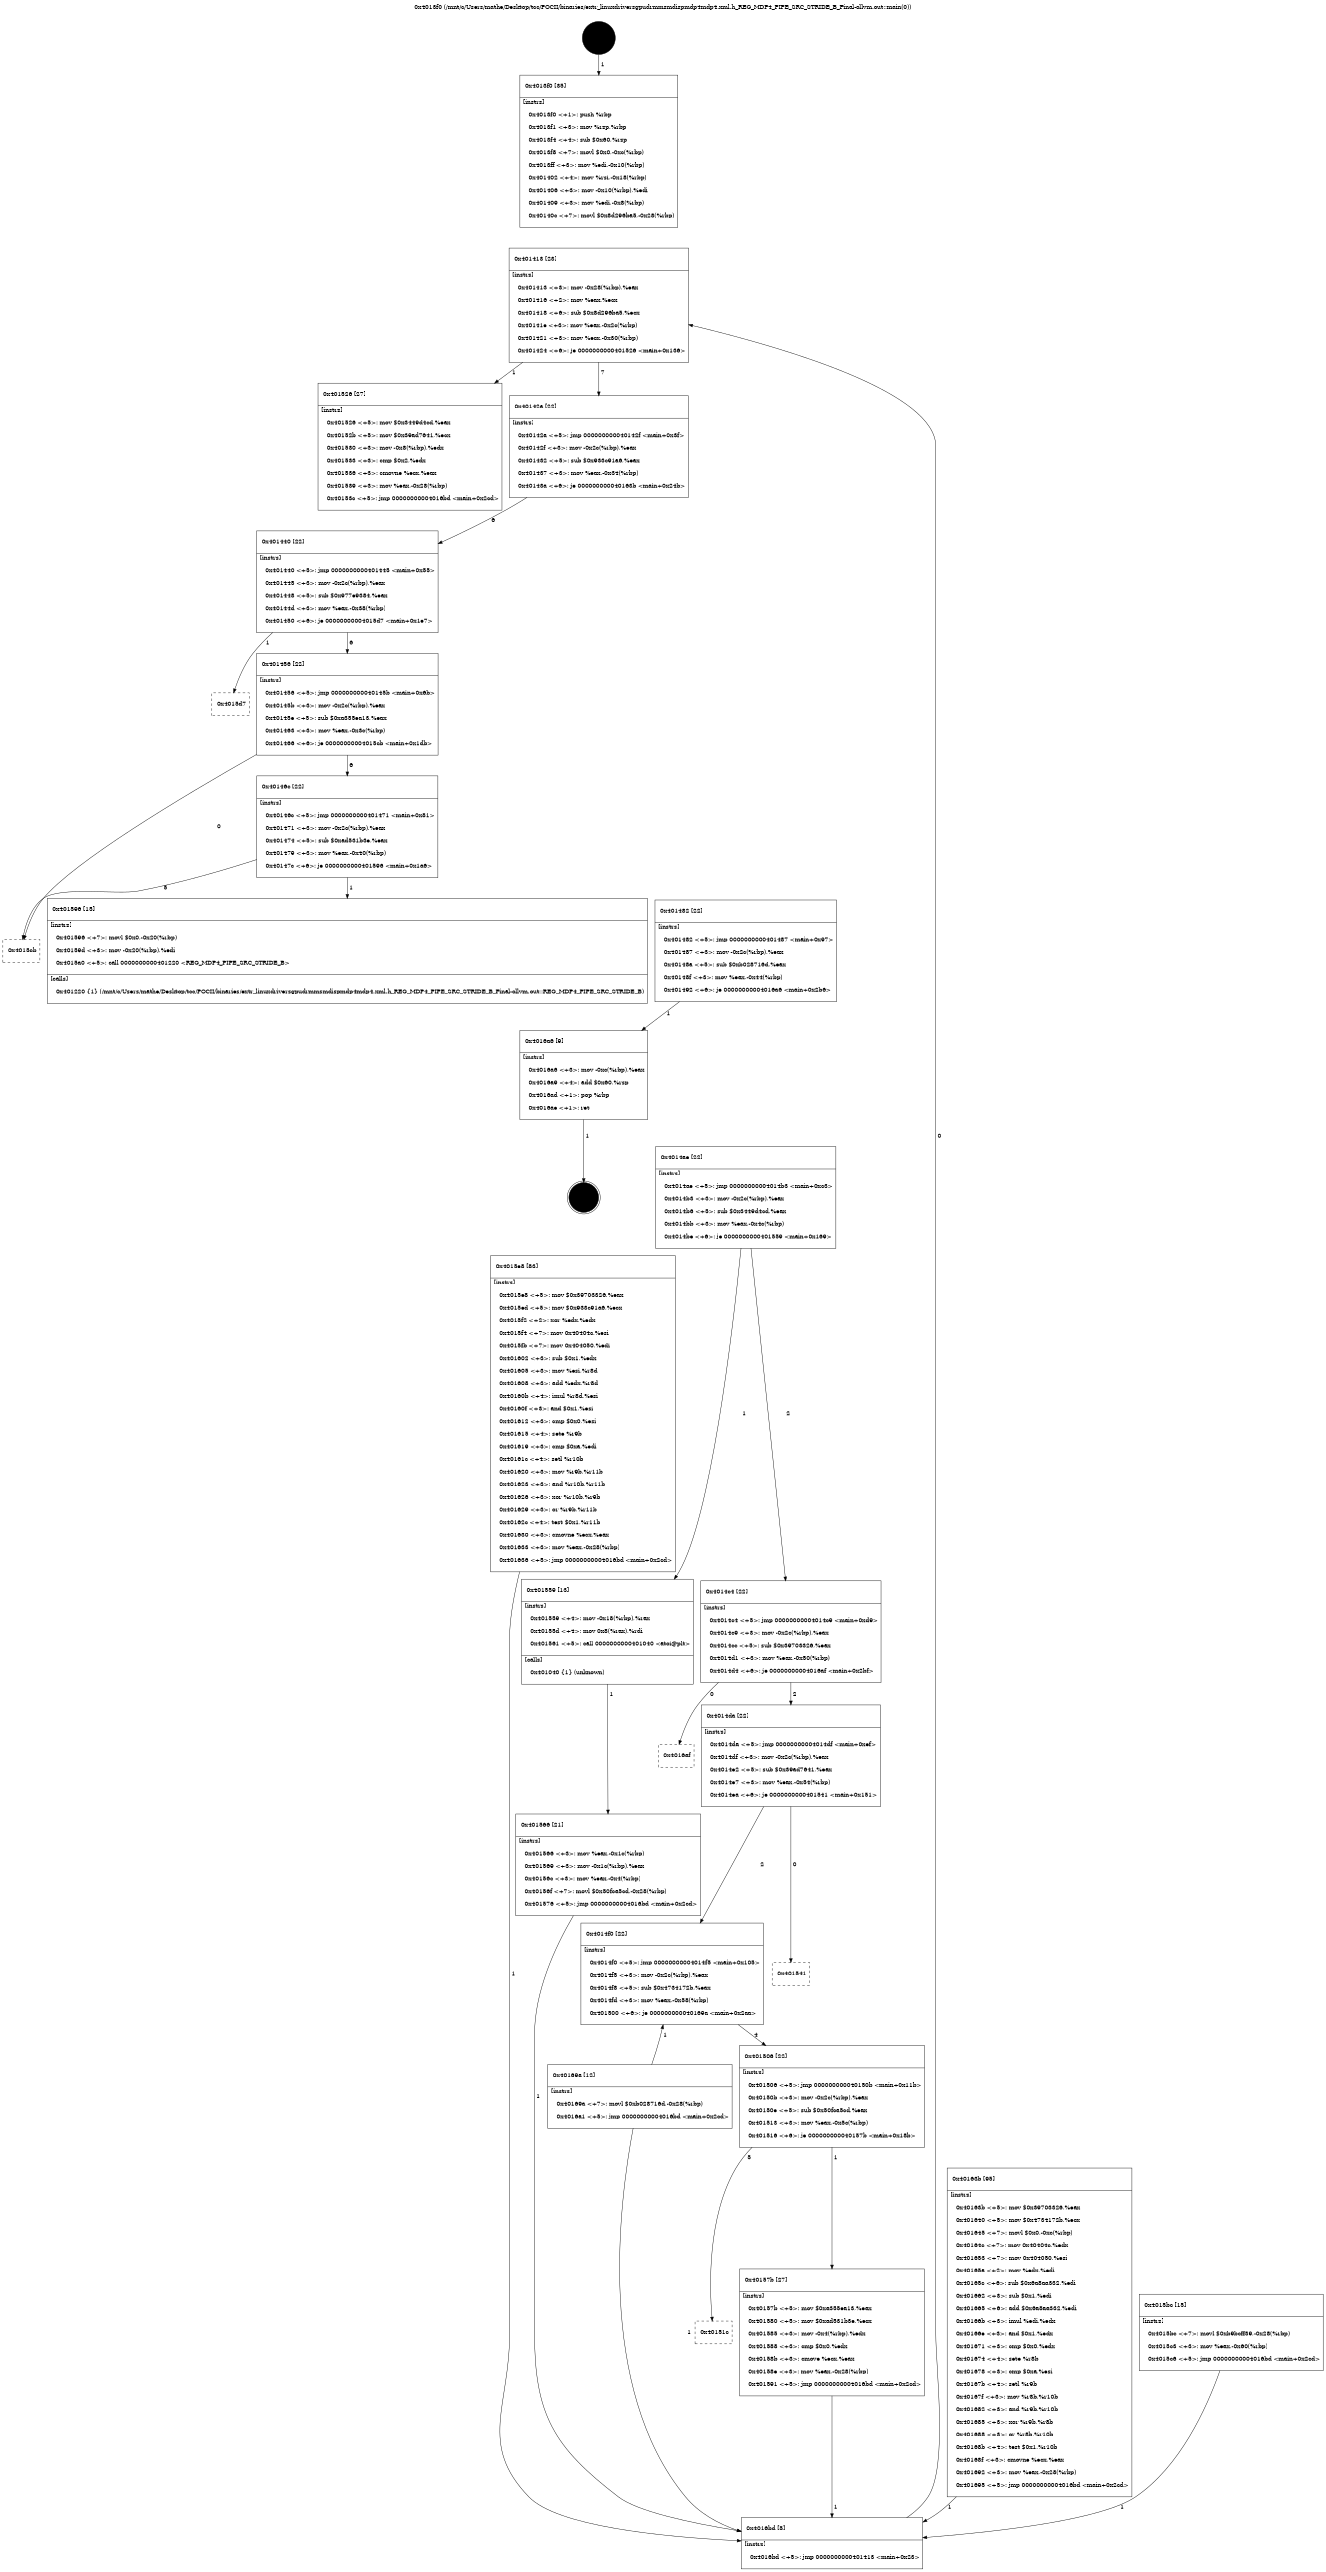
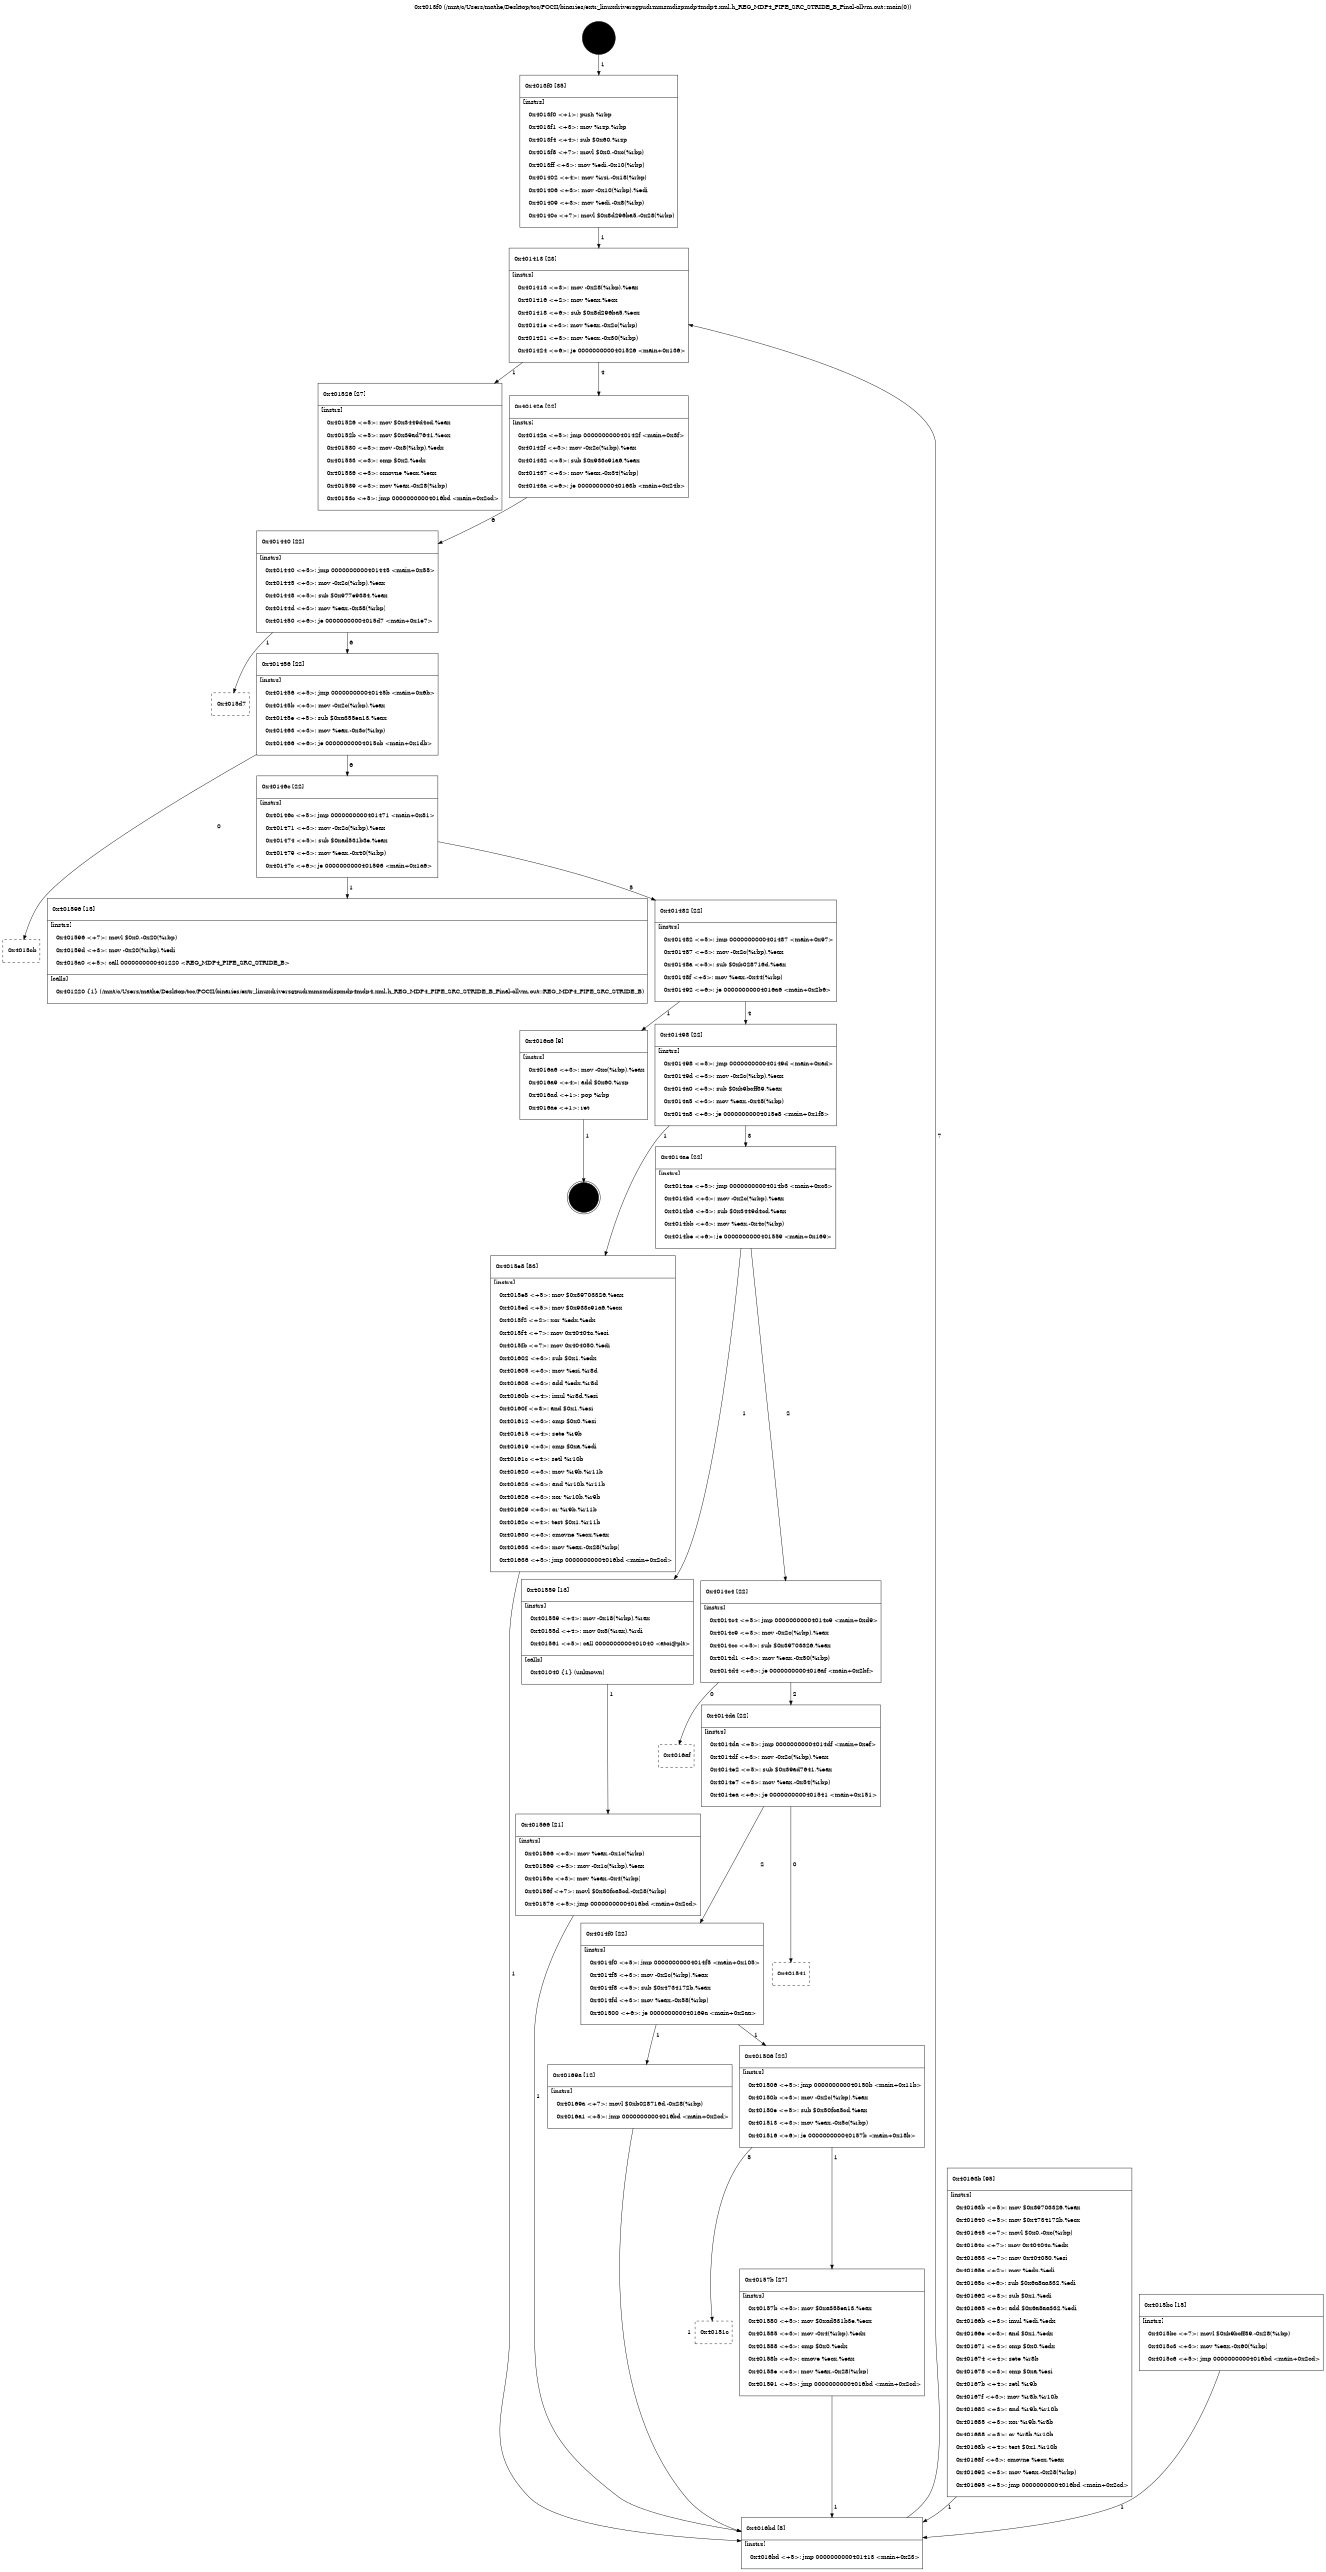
none -> (599, 236)
(602, 373) -> (602, 373)
(130, 892) -> (546, 866)
none -> (746, 1075)
(939, 1136) -> (939, 1136)
(755, 2035) -> (755, 2035)
(657, 2047) -> (652, 2043)
